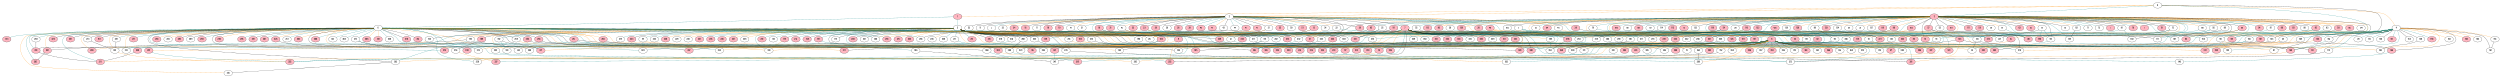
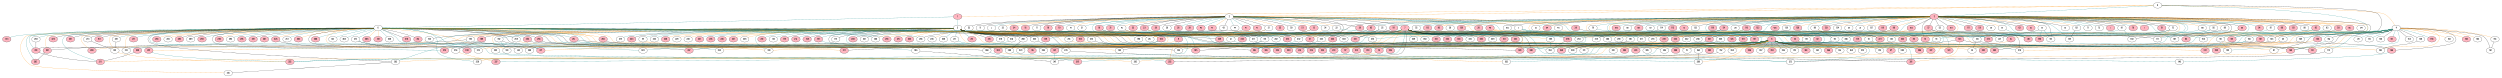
none -> (231, 39)
(1704, 45) -> none
(898, 47) -> none
